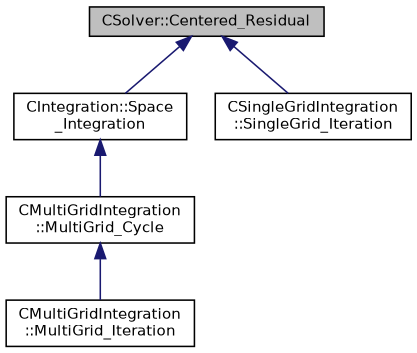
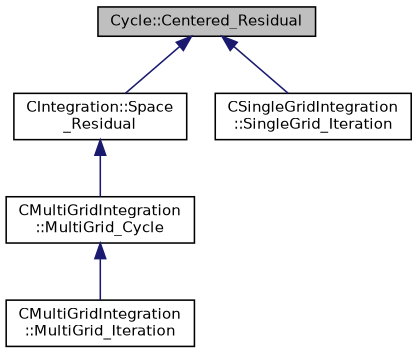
(207, 22) -> (207, 22)
(100, 117) -> (100, 117)
